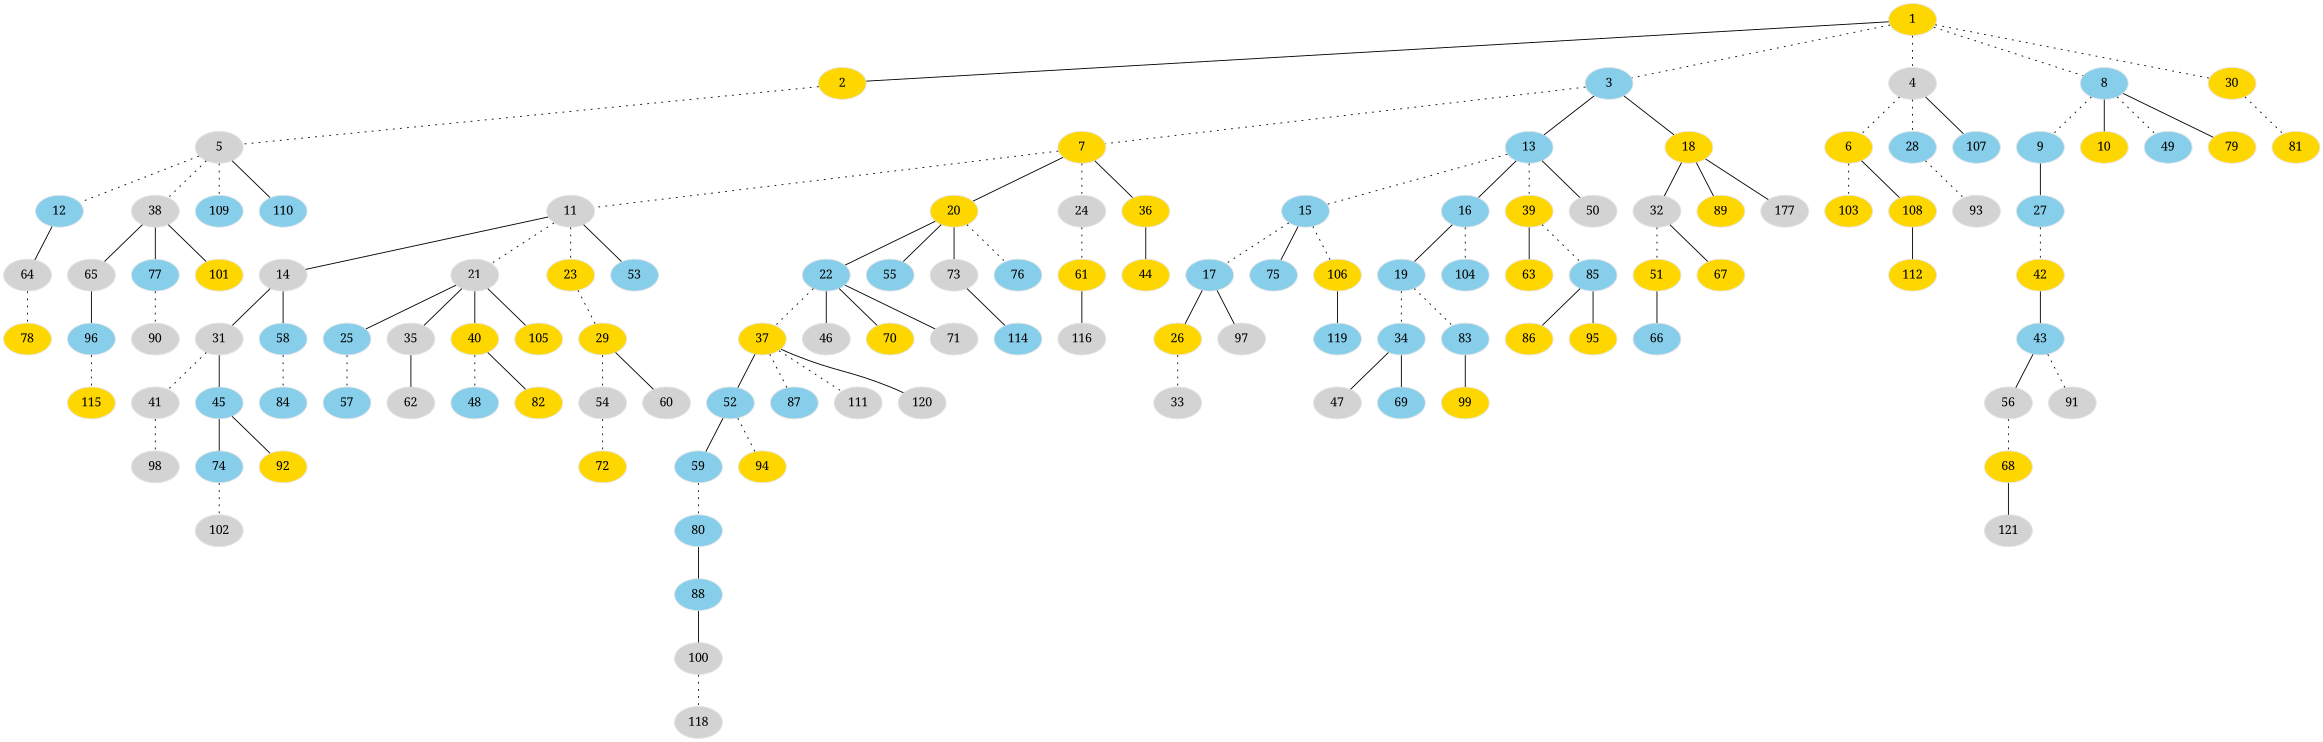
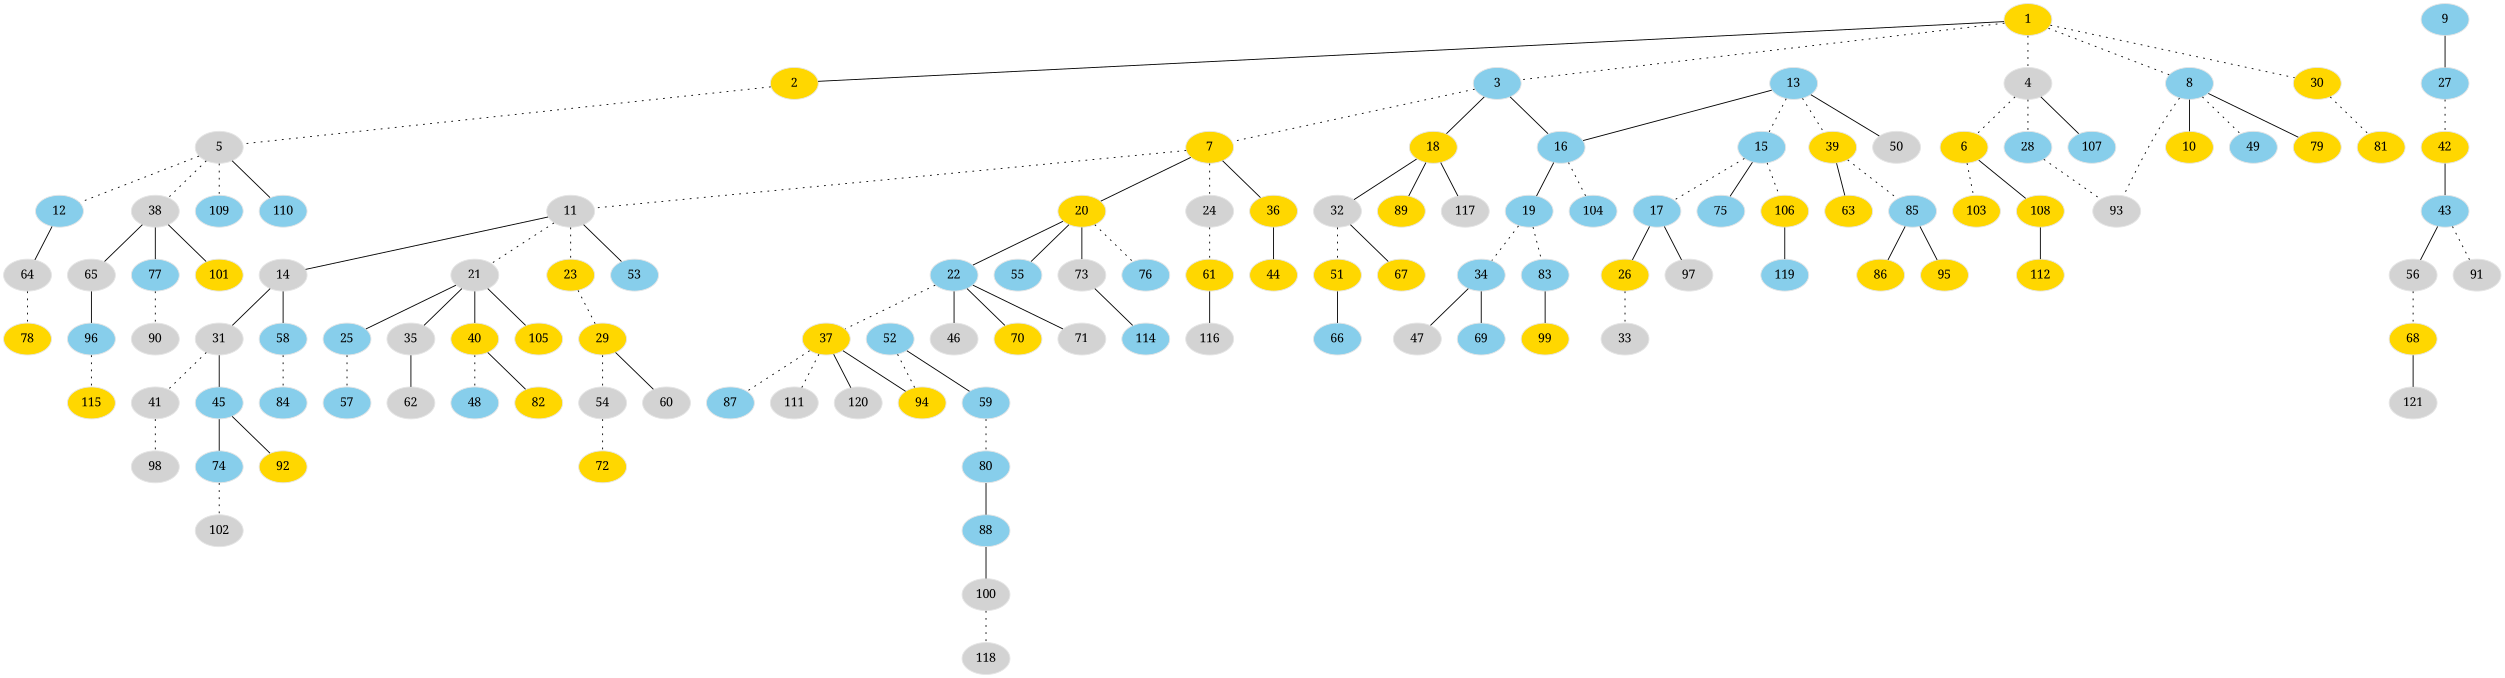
(1569, 115) -> (1529, 115)
(2072, 115) -> (2149, 146)
(1785, 211) -> (1465, 211)
(746, 371) -> (874, 371)
